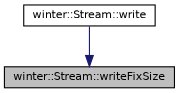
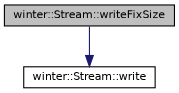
(89, 41) -> (89, 41)
